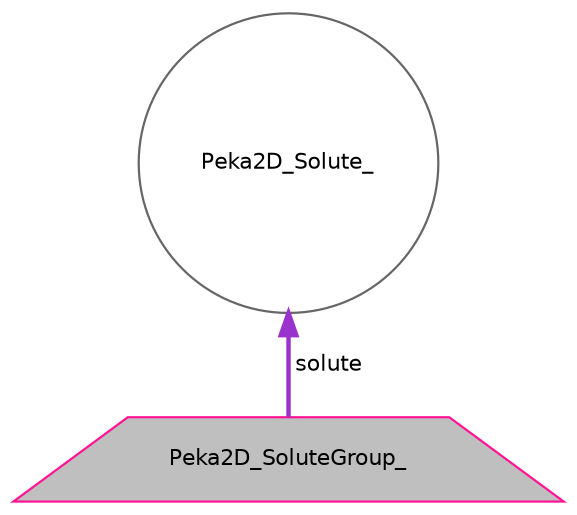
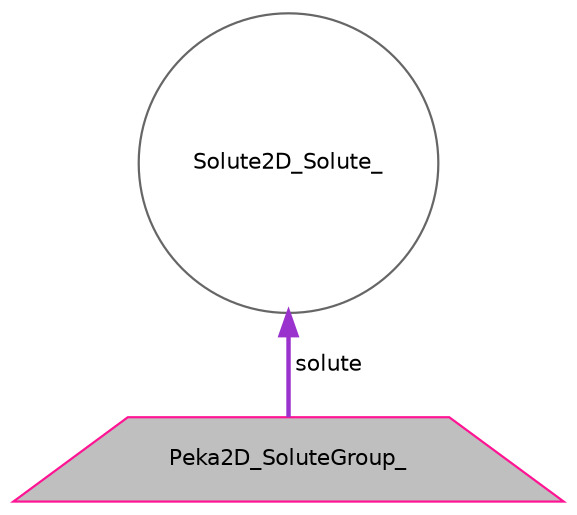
(289, 163) -> (289, 163)
